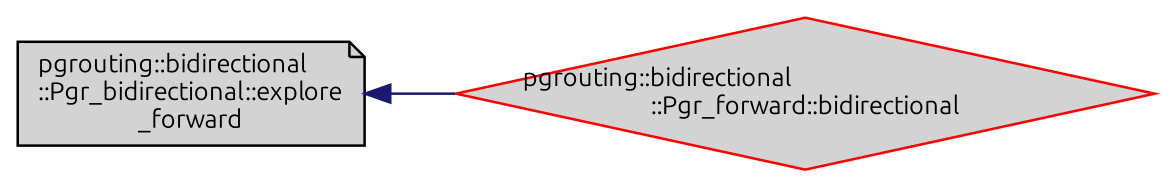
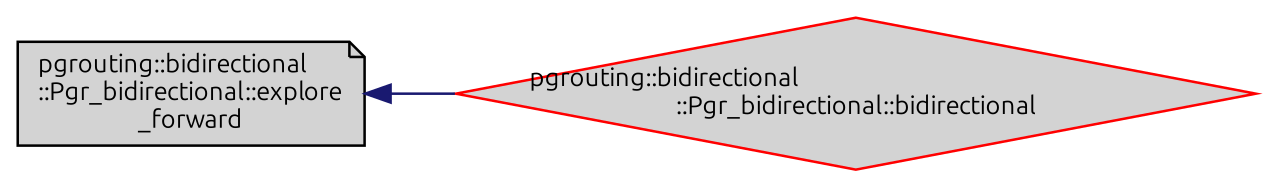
(805, 94) -> (856, 94)
